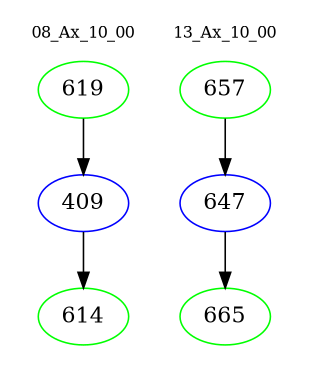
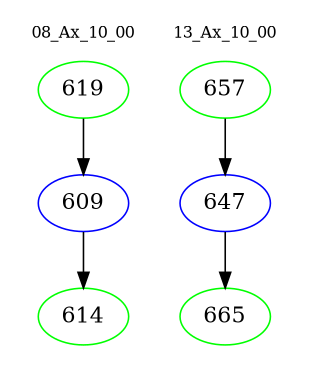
(83, 203) -> (83, 203)
